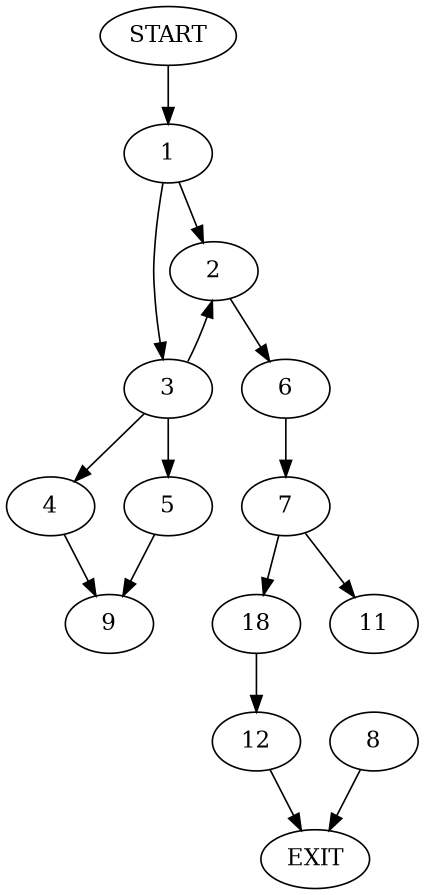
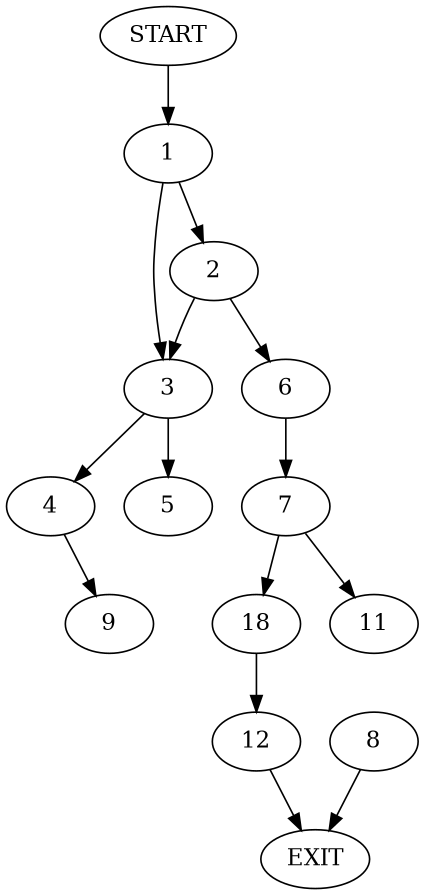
(198, 339) -> (184, 320)
(143, 558) -> none
